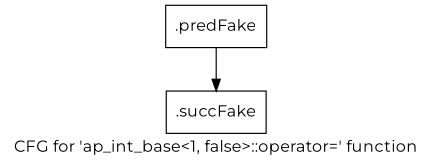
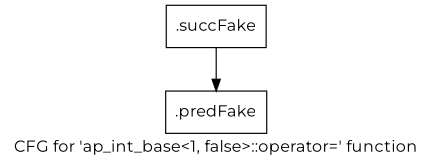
(216, 64) -> (216, 64)
